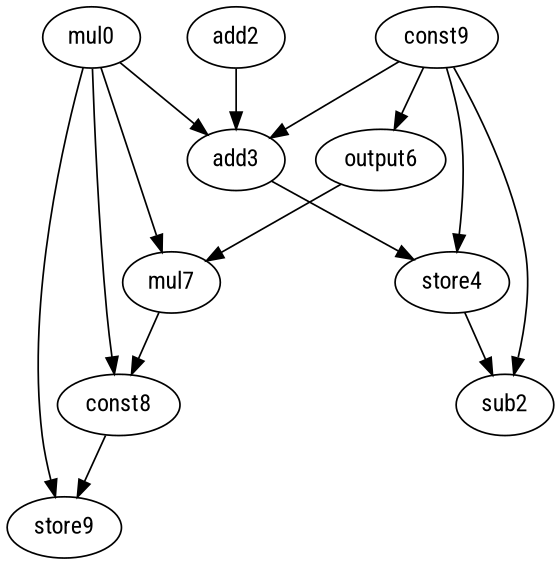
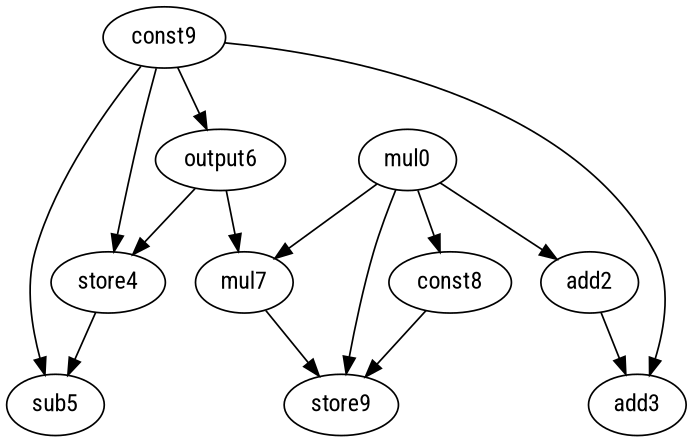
(157, 93) -> (491, 216)
(335, 216) -> (170, 215)
(149, 335) -> (287, 337)
(505, 405) -> (55, 405)
